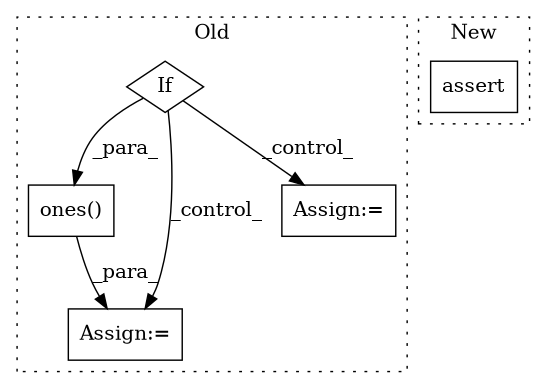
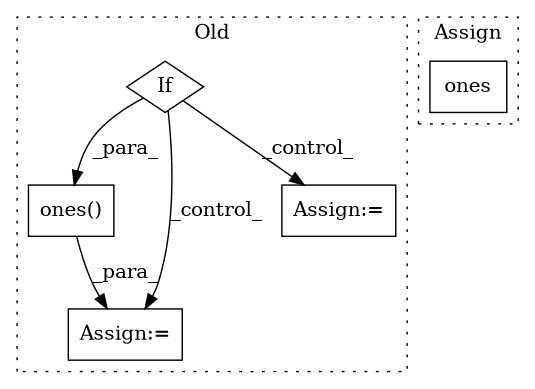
(474, 33) -> (468, 33)
(474, 87) -> (468, 87)
